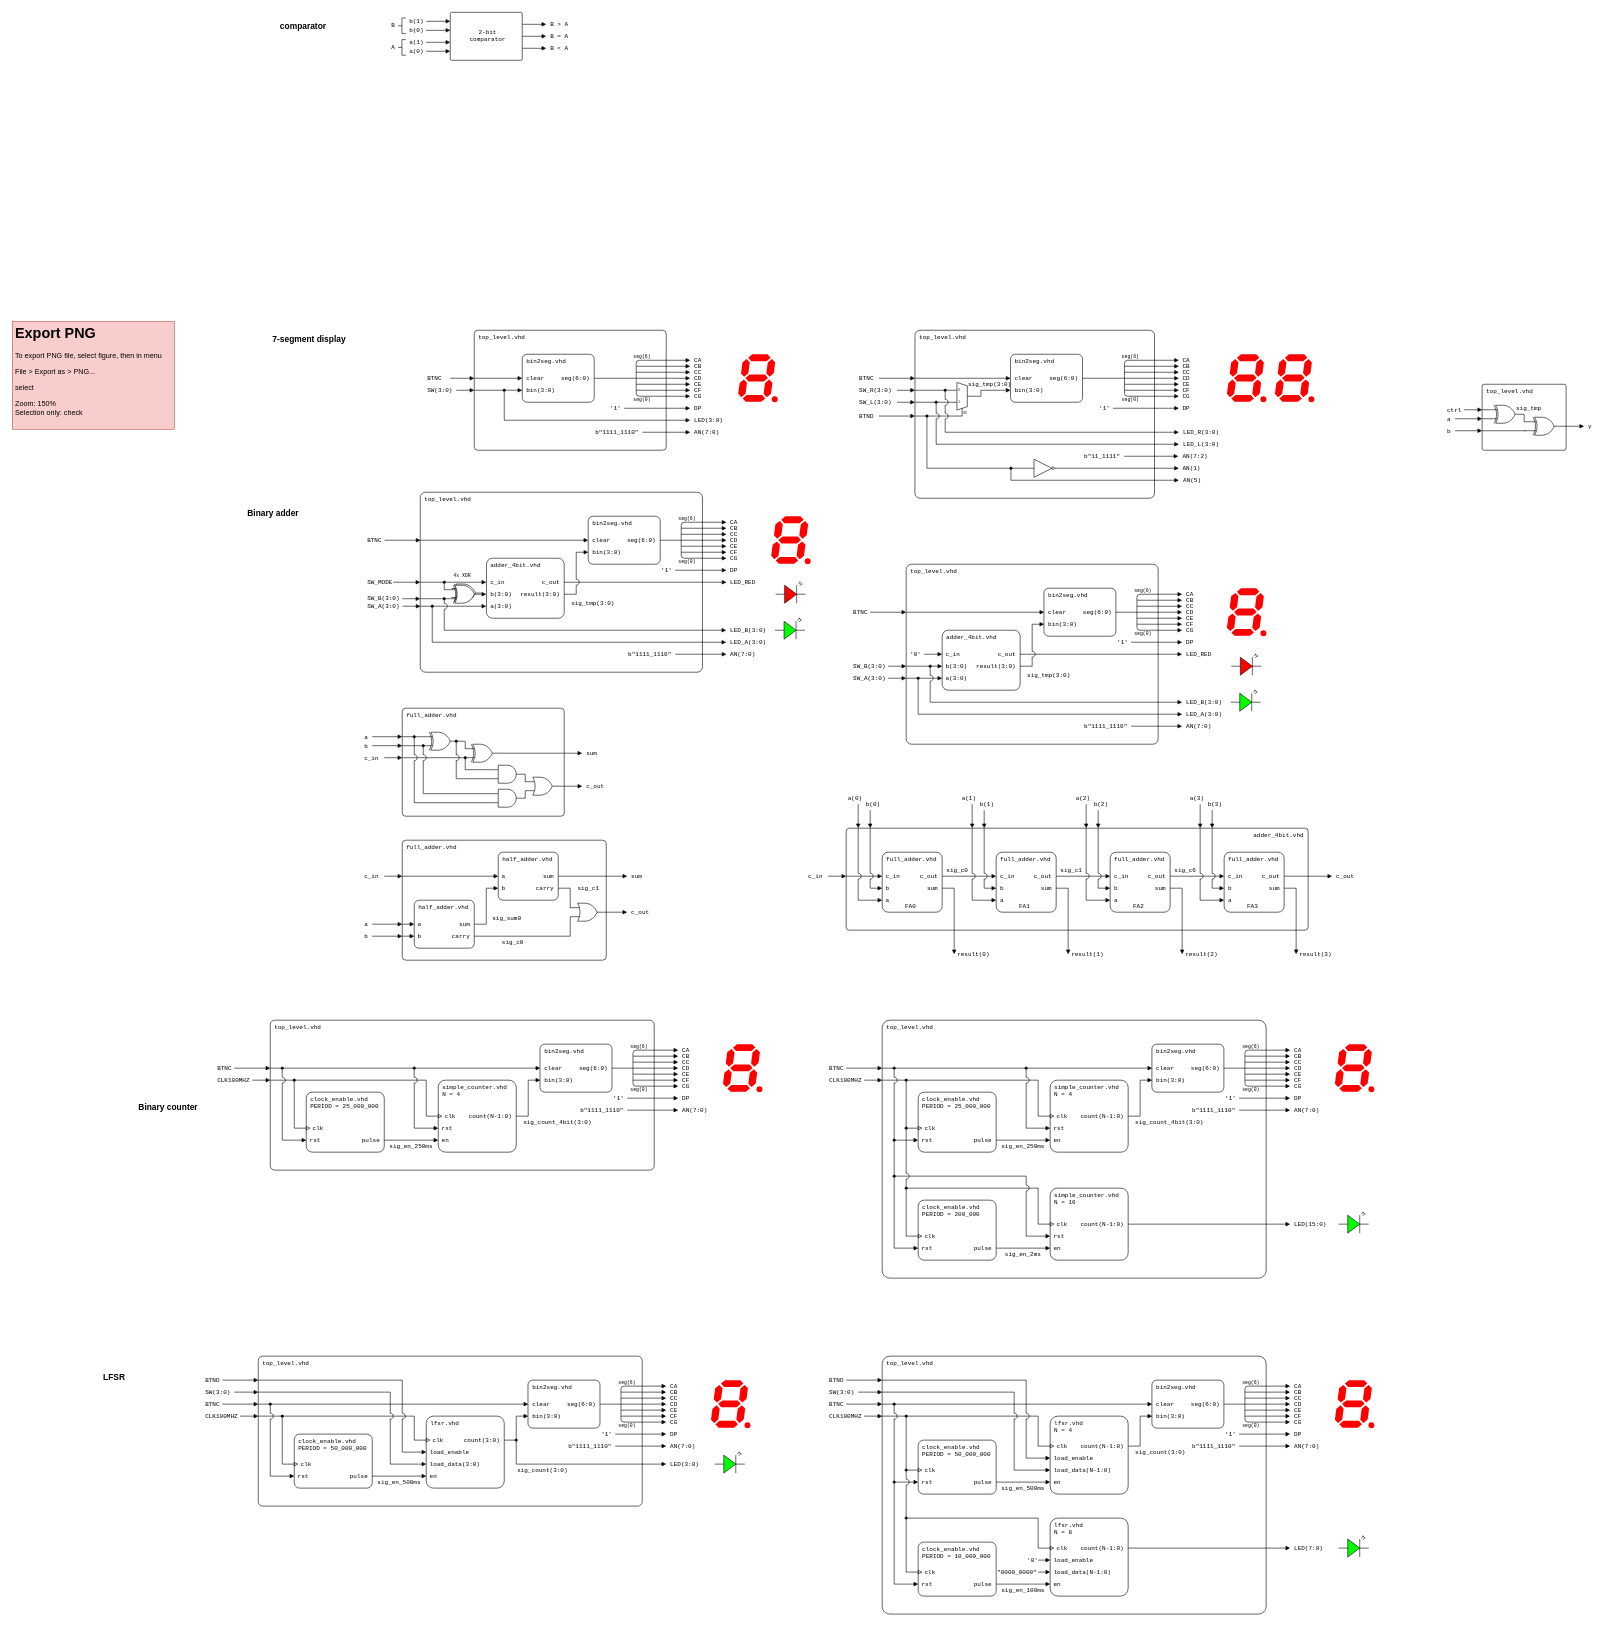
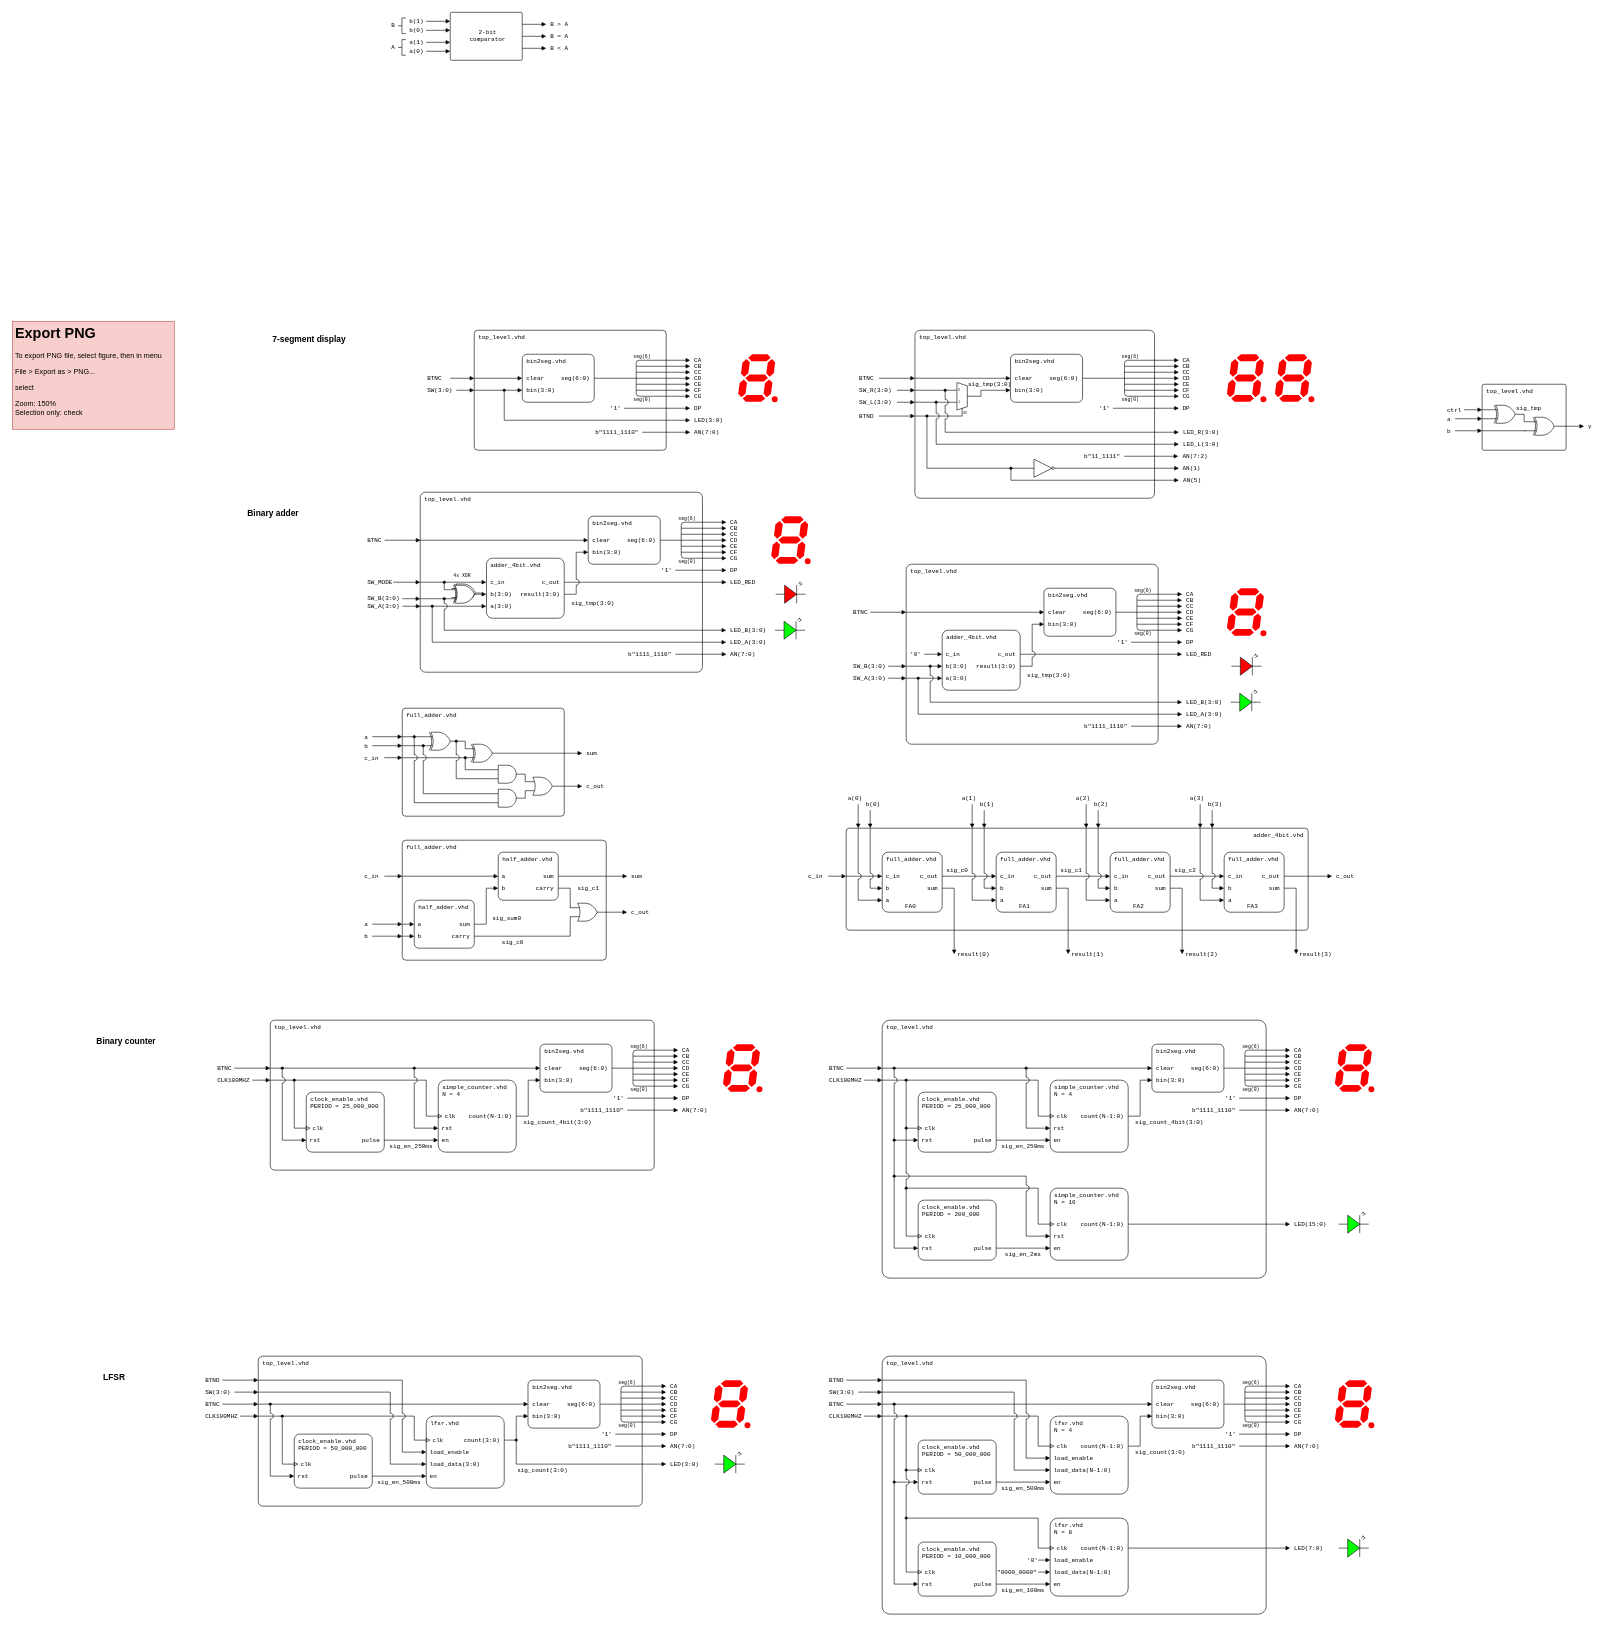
(303, 26) -> none
(1186, 870) -> (1186, 870)
(168, 1107) -> (126, 1041)
